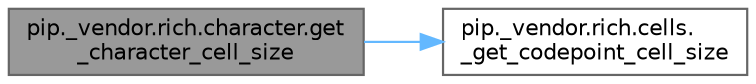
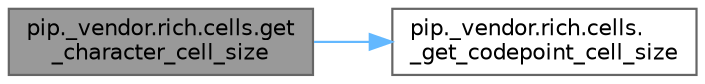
(186, 42) -> (161, 42)
